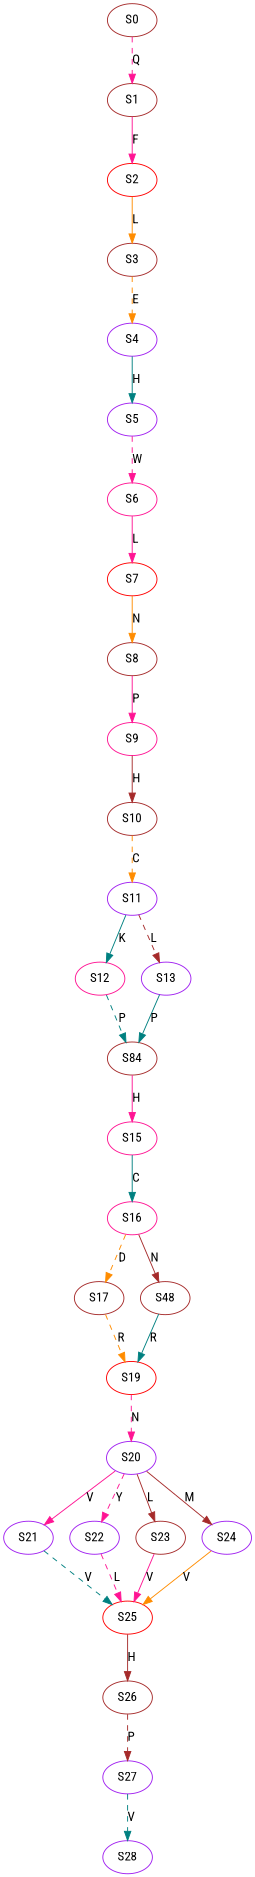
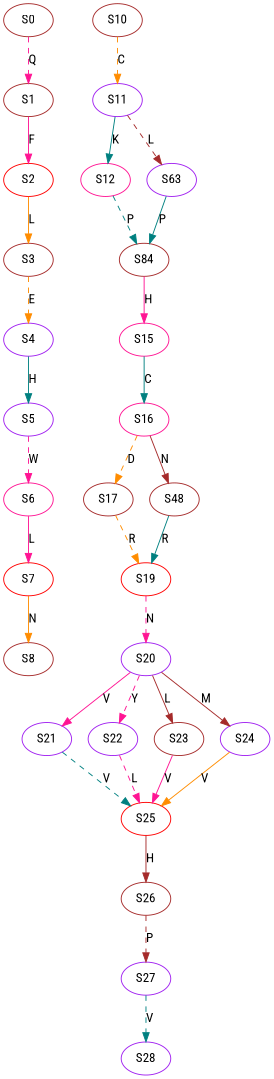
(132, 739) -> none
(166, 979) -> (172, 180)
